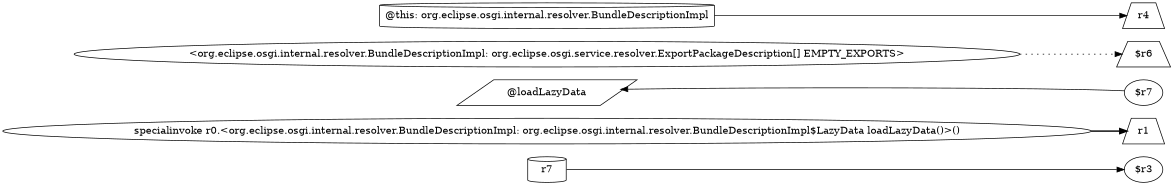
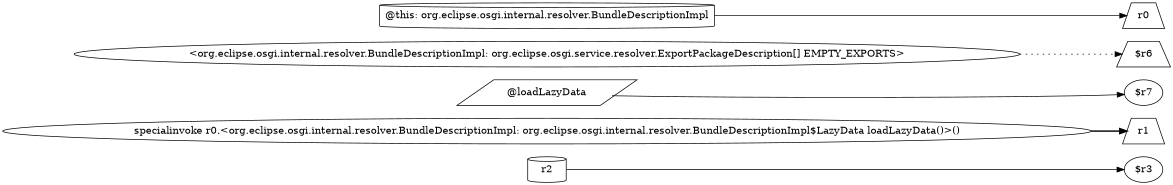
(1144, 16) -> (1144, 16)
(876, 88) -> (865, 97)
(547, 170) -> (547, 170)
